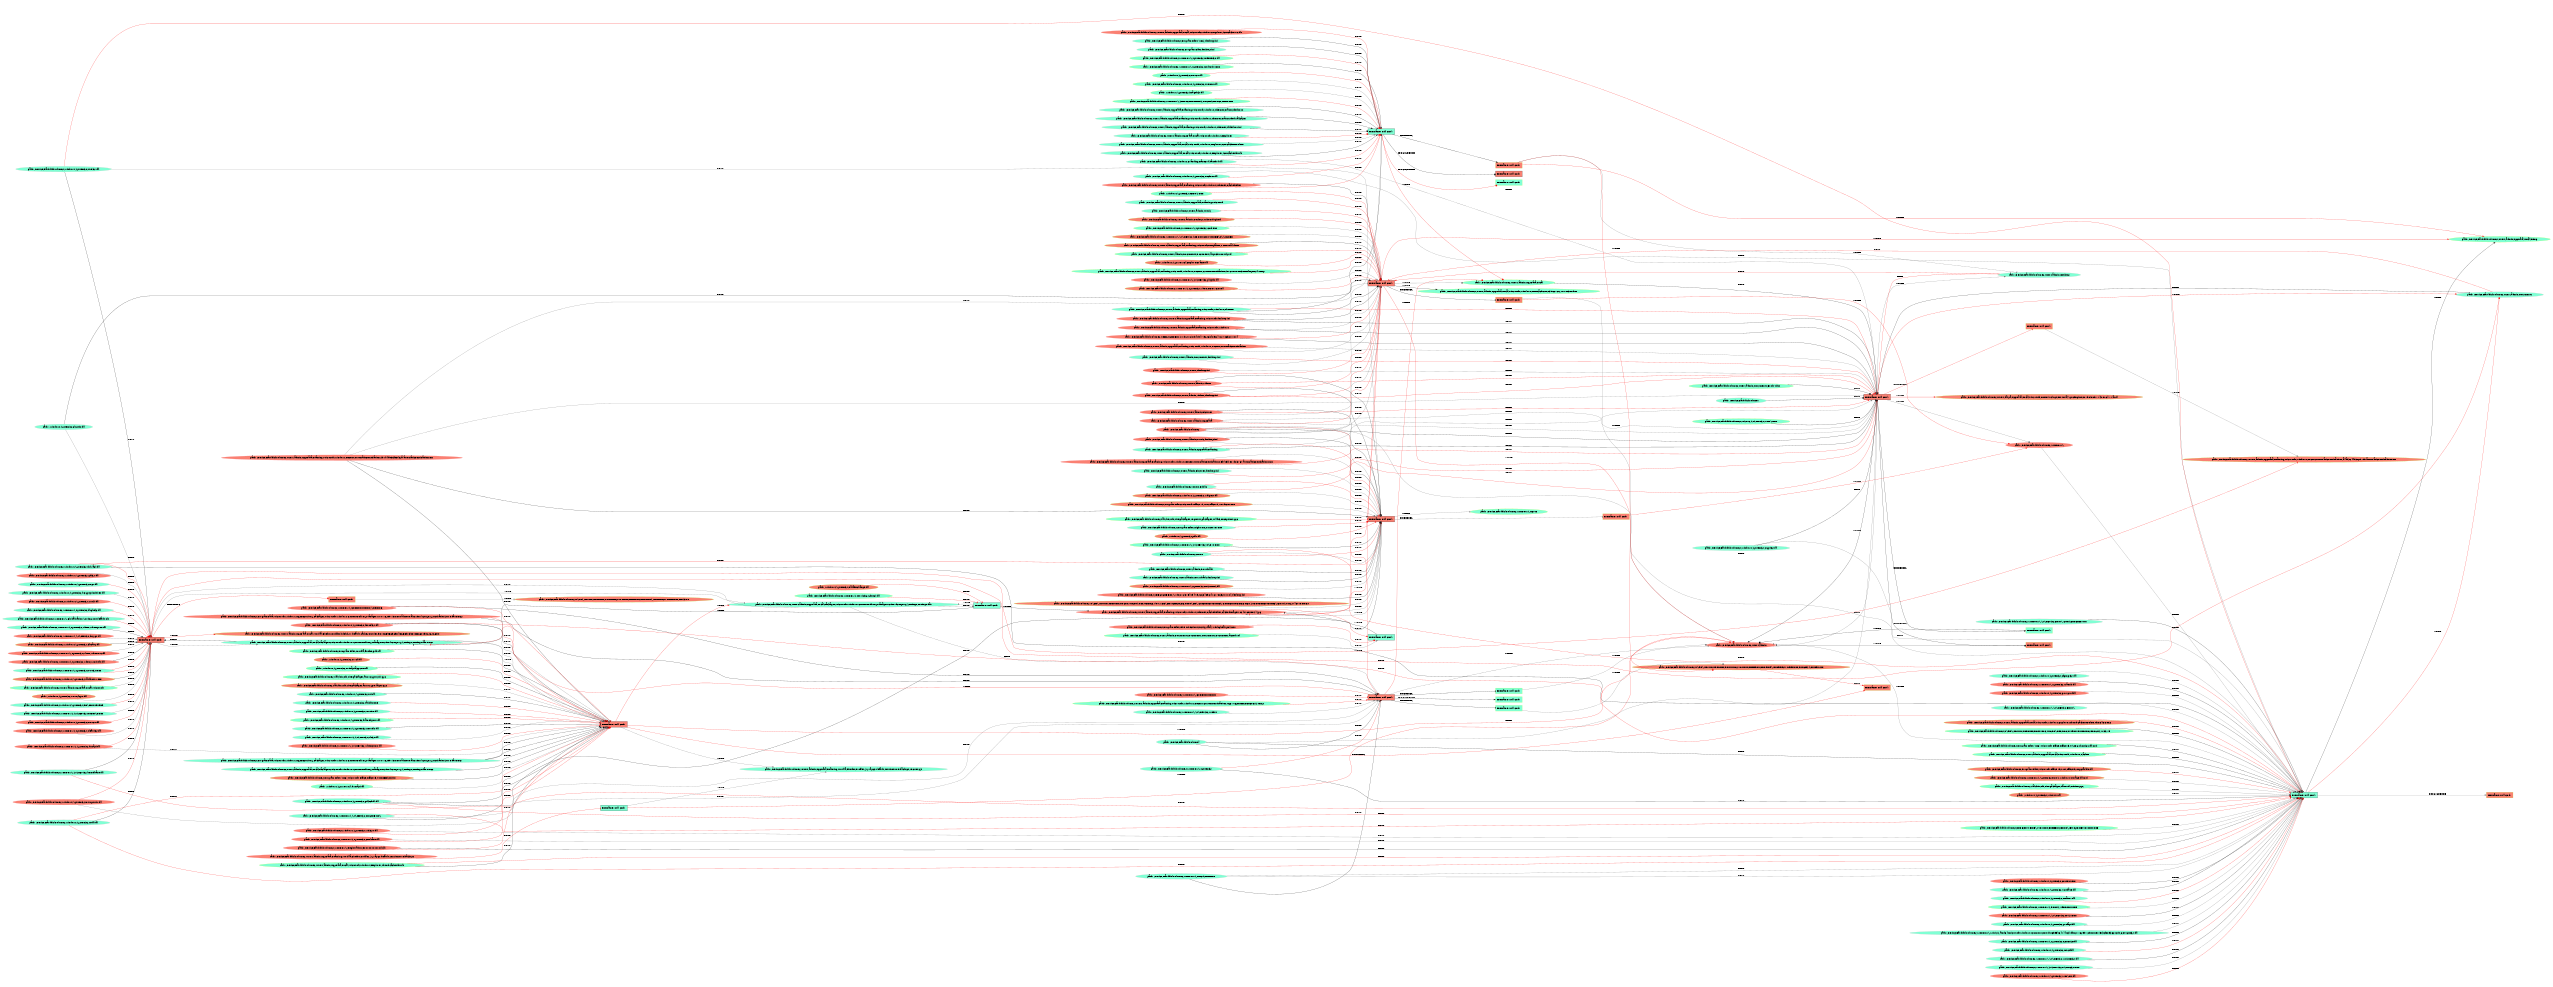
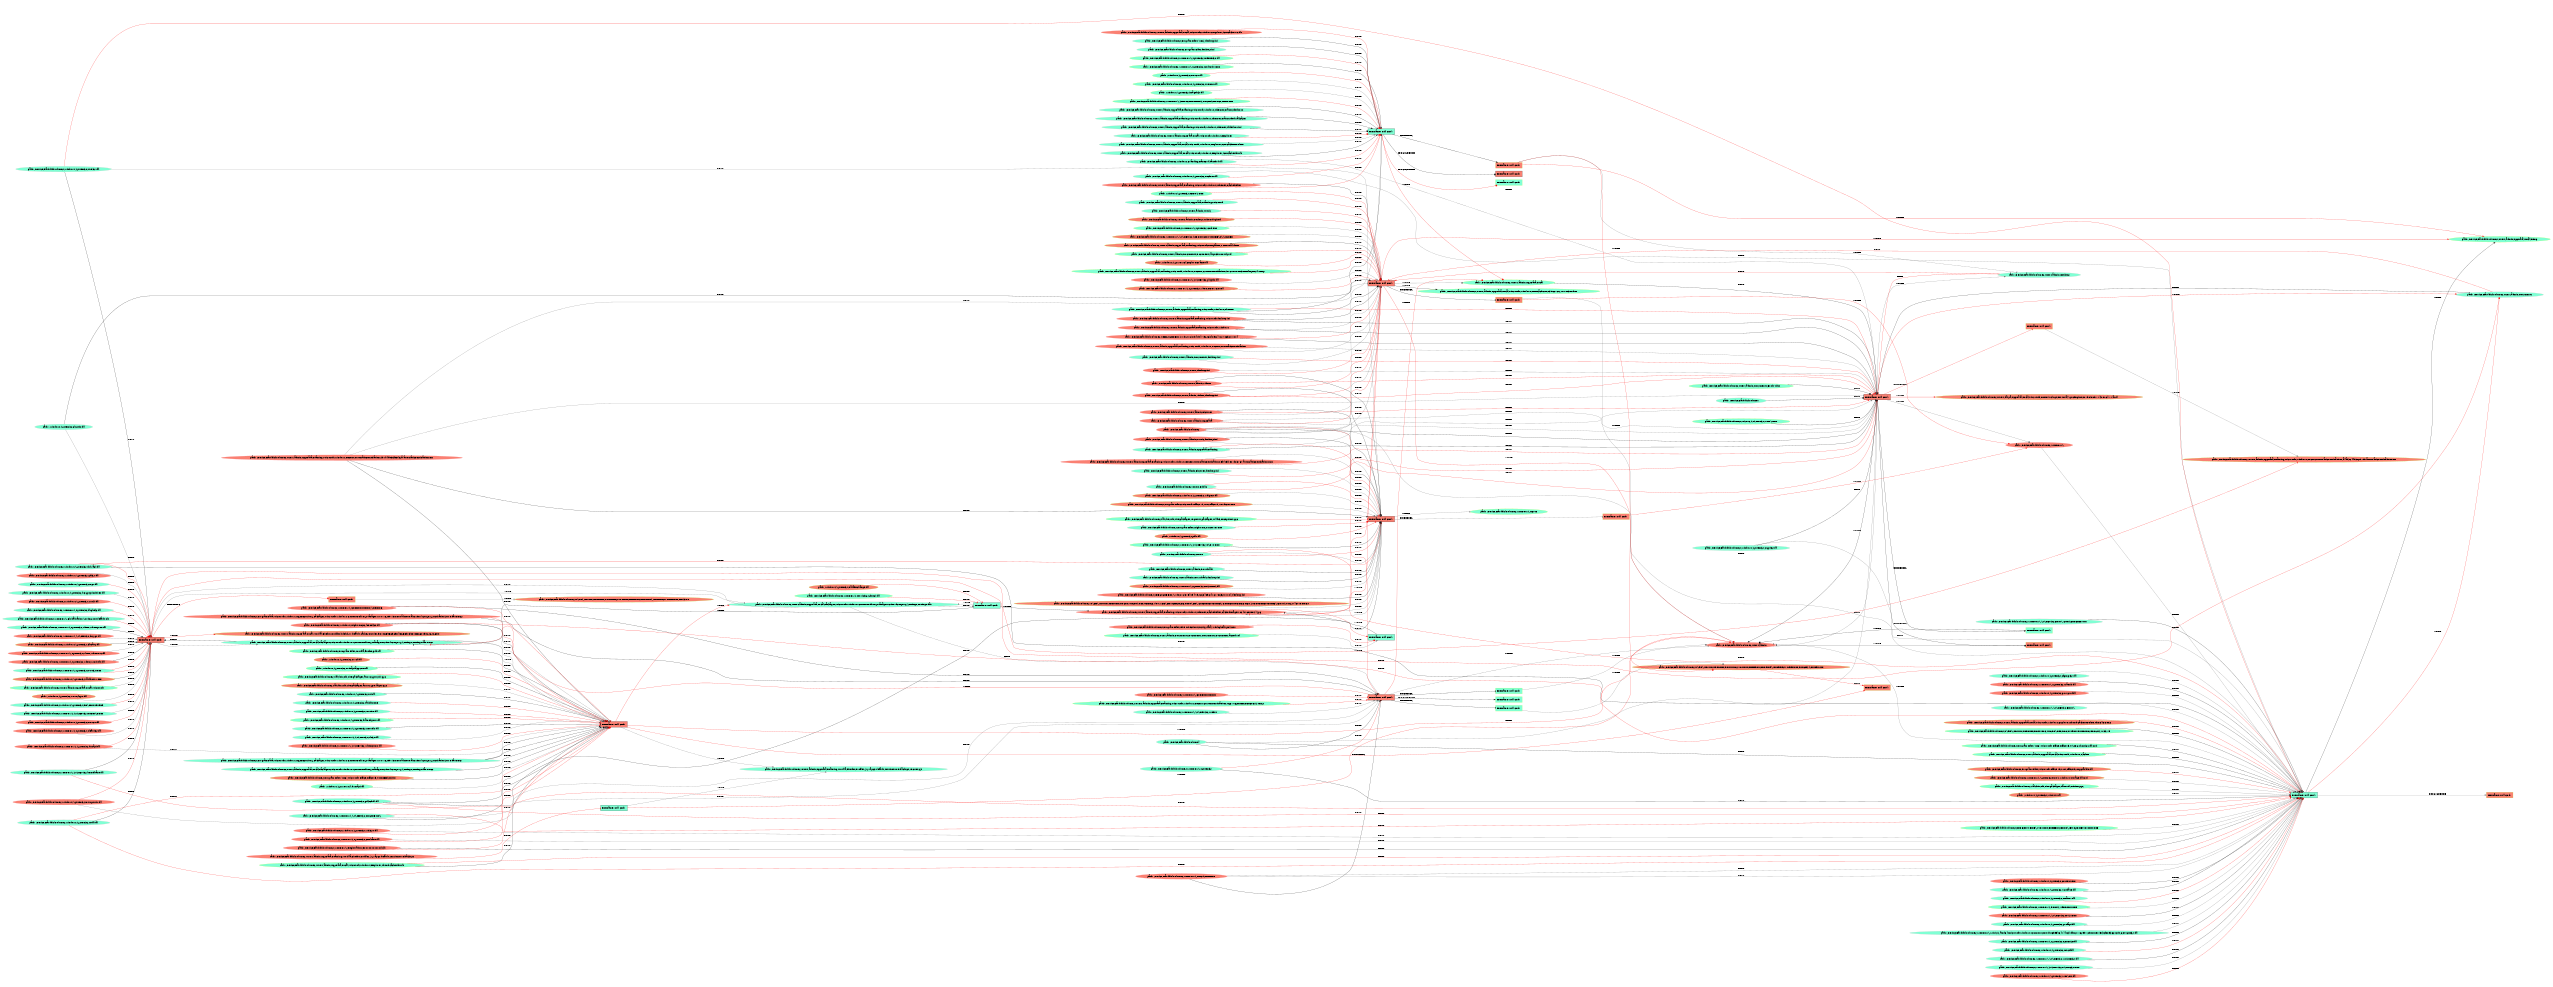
(342, 625) -> (342, 625)
(1181, 876) -> (1181, 876)
